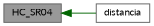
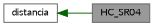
(84, 13) -> (80, 13)
